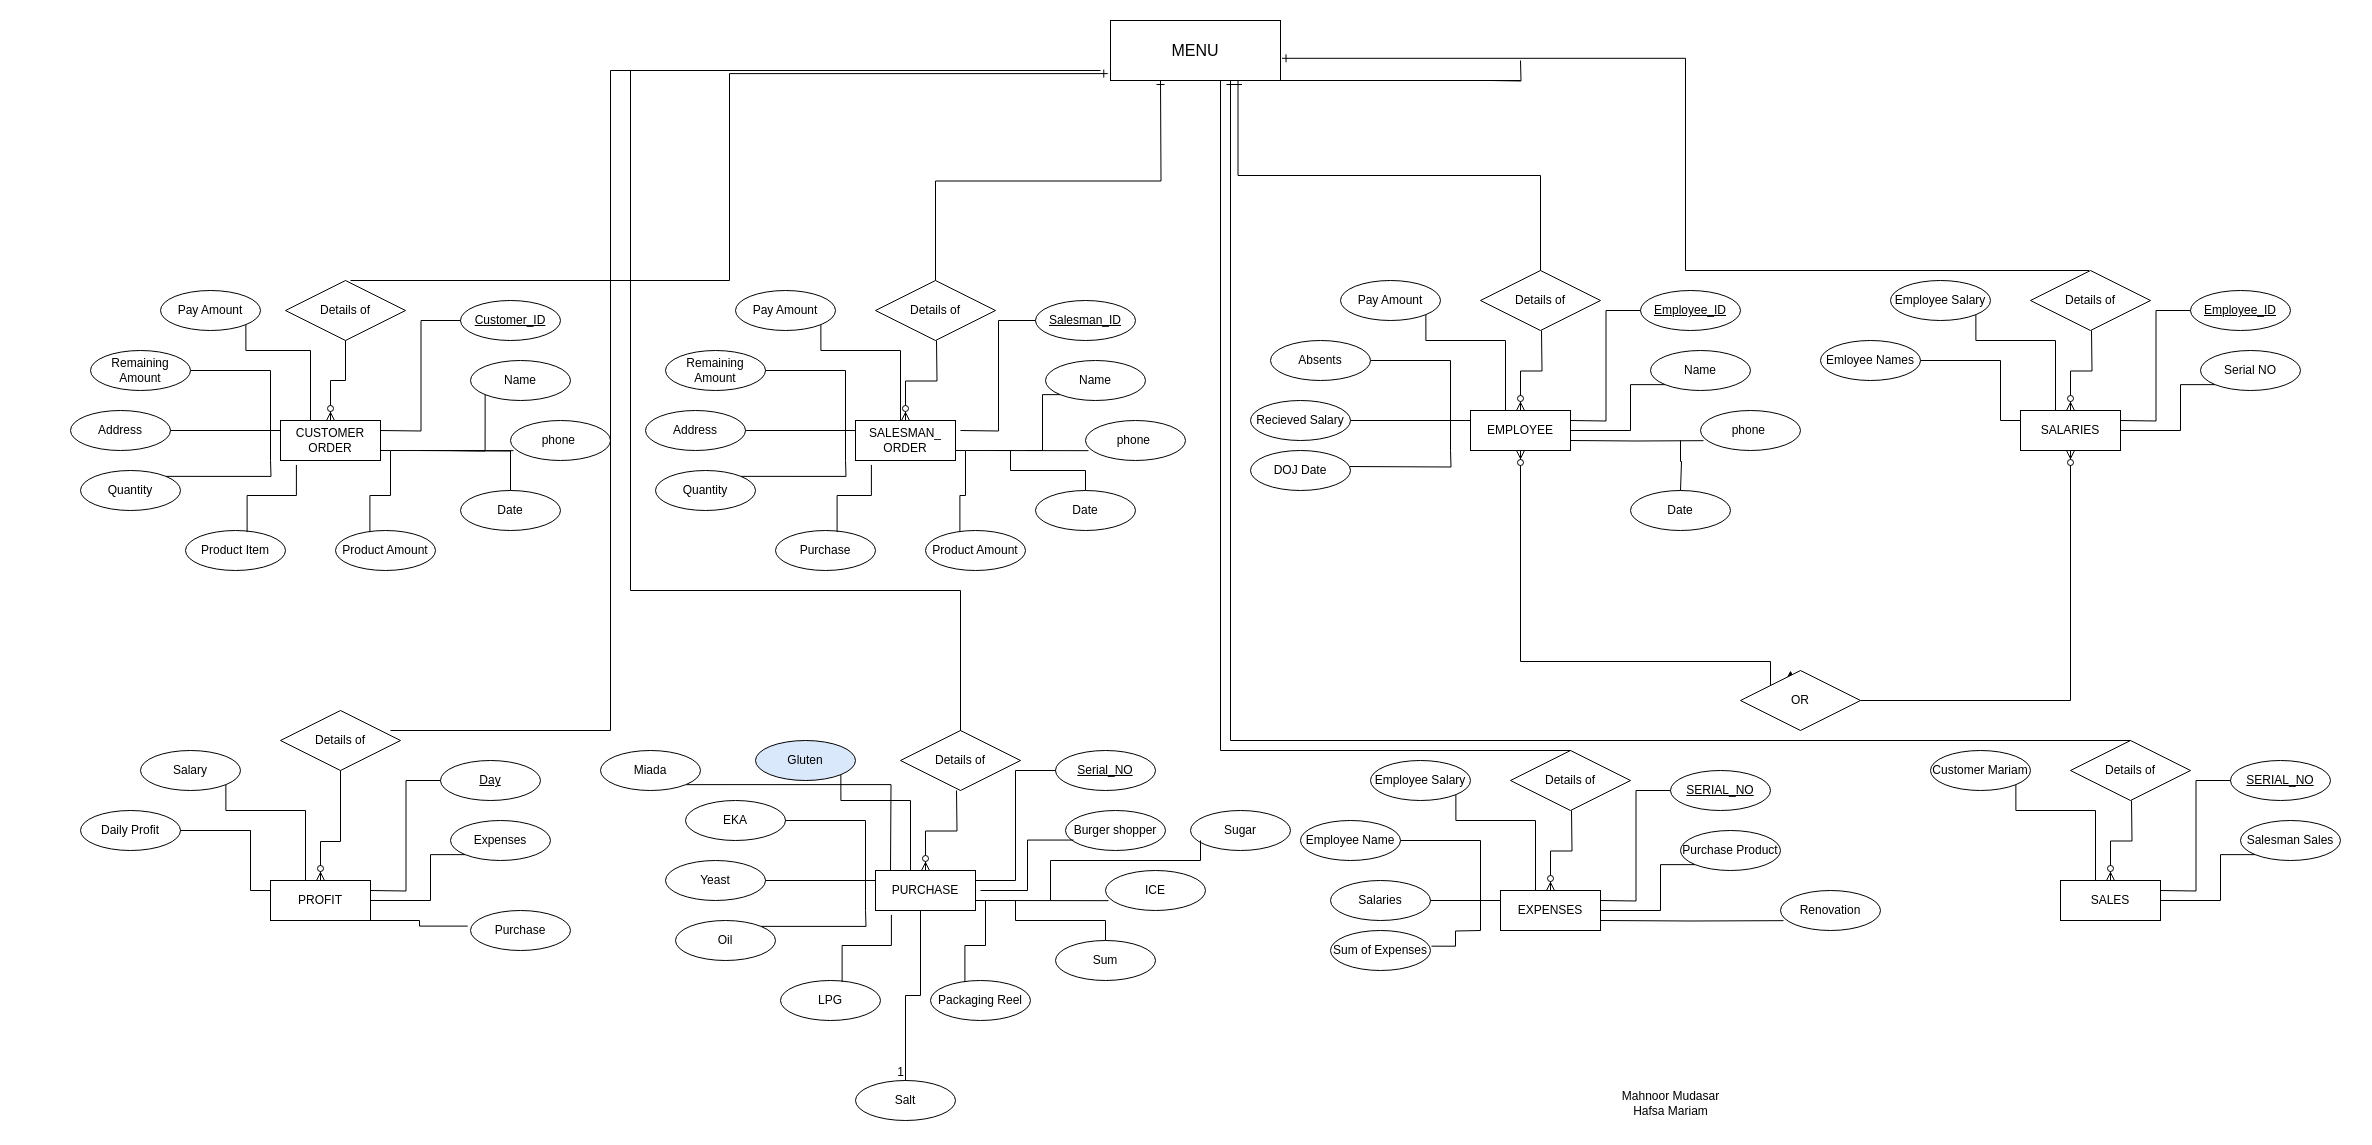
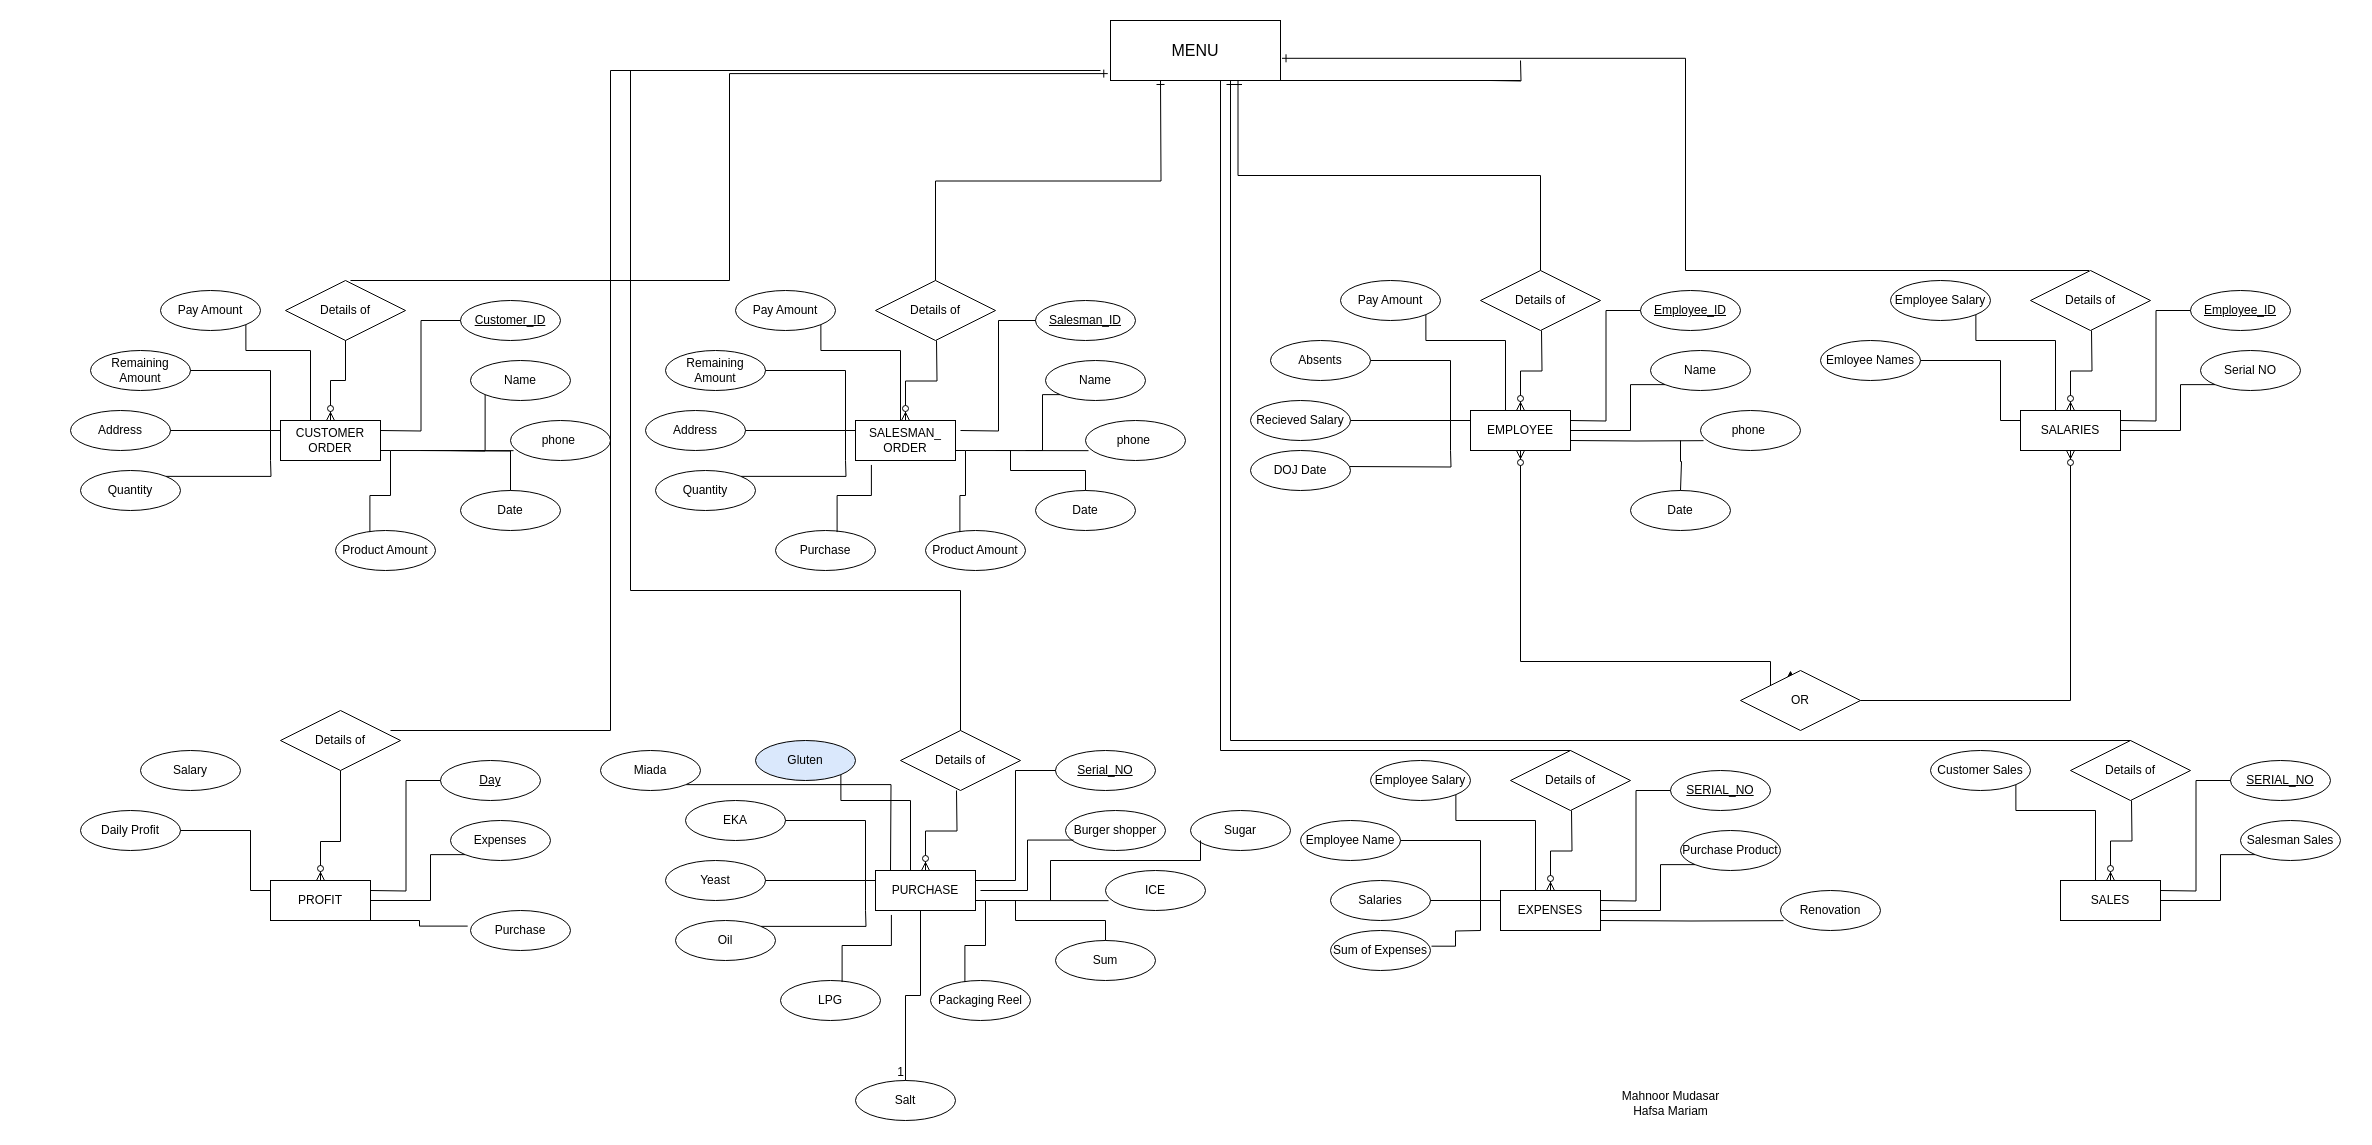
(269, 496) -> none
(236, 551) -> none
(1981, 771) -> (1981, 771)
(289, 811) -> none
